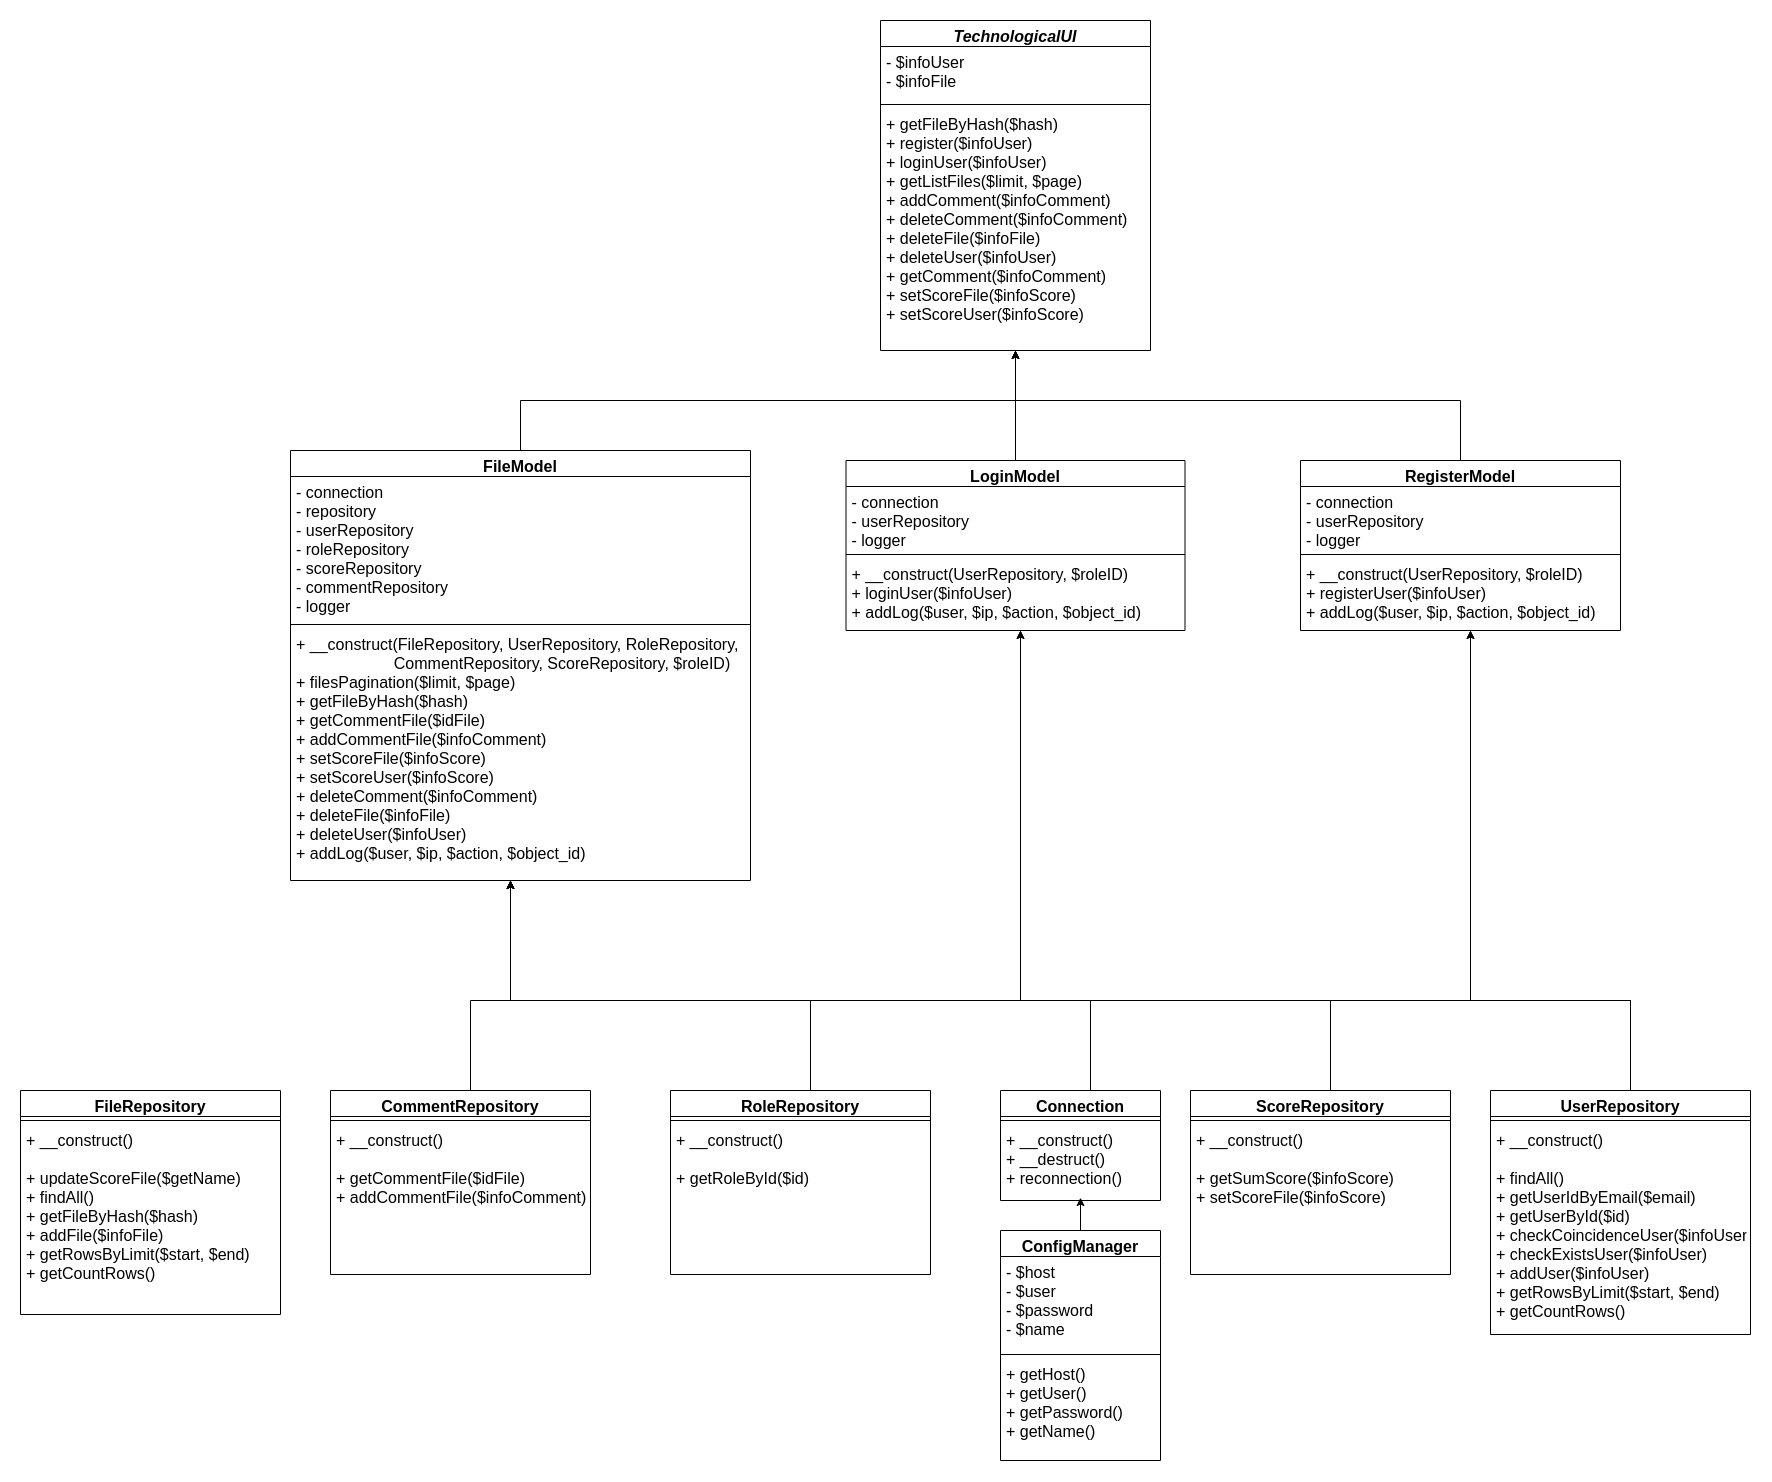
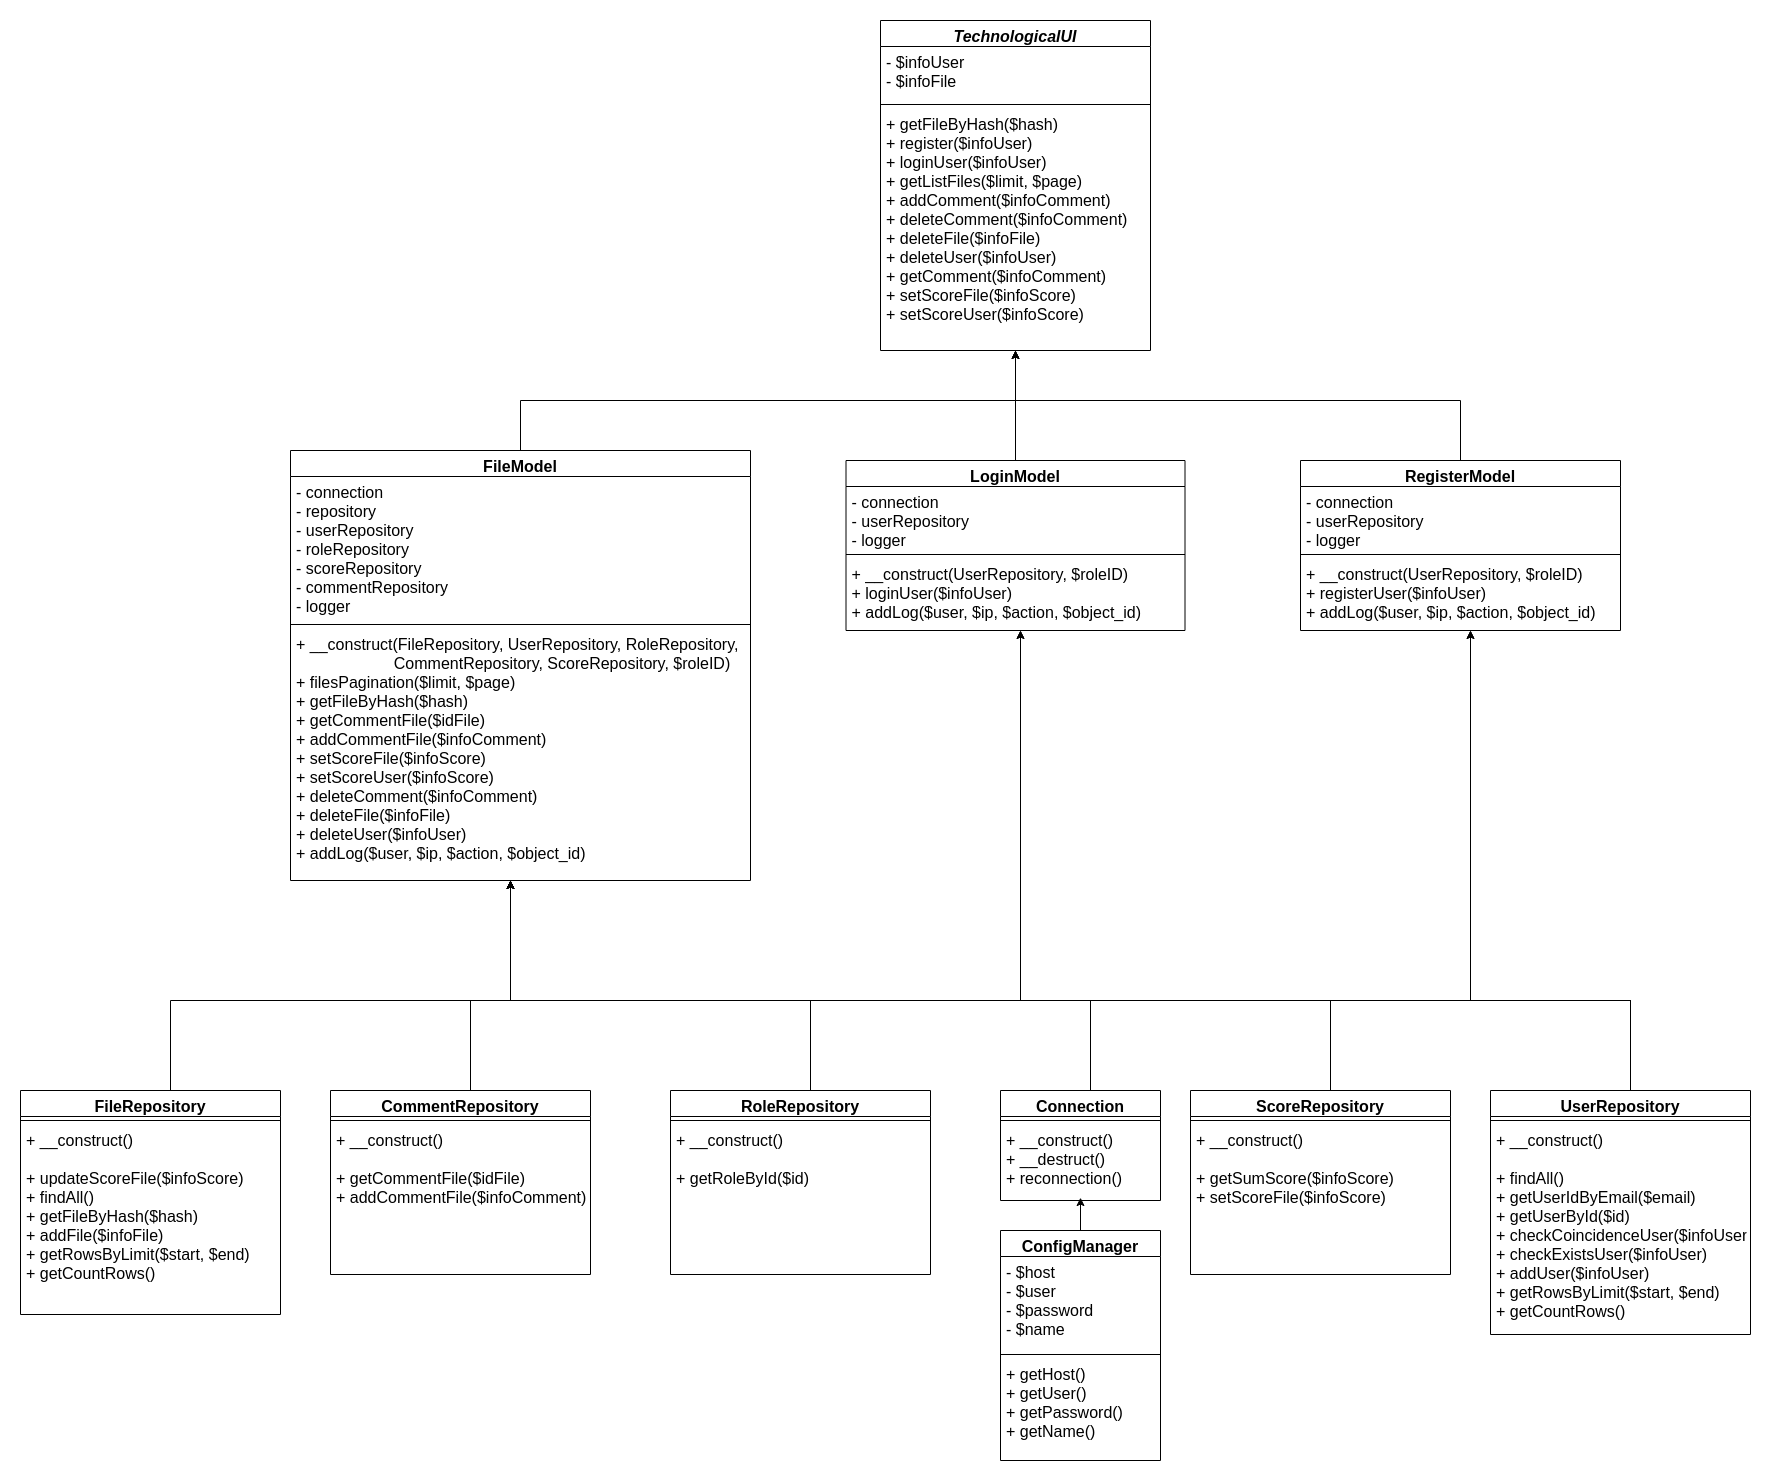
none -> (275, 1001)
(91, 1141) -> (91, 1141)
